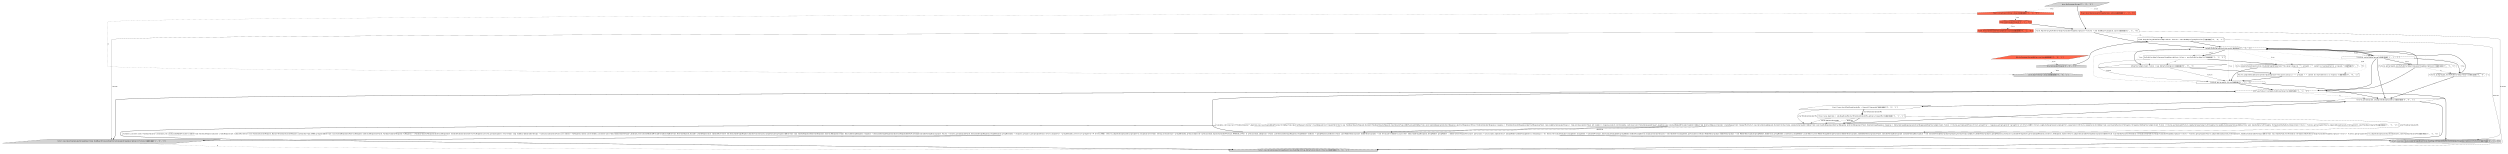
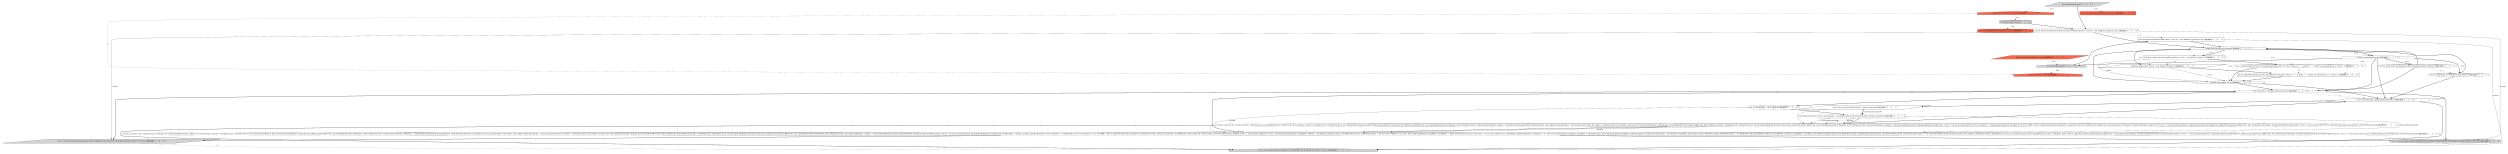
(2016, 22) -> (2016, 22)
(2321, 50) -> (2211, 62)
(2094, 70) -> (2094, 70)
(2048, 75) -> (2048, 75)
none -> (1773, 107)
